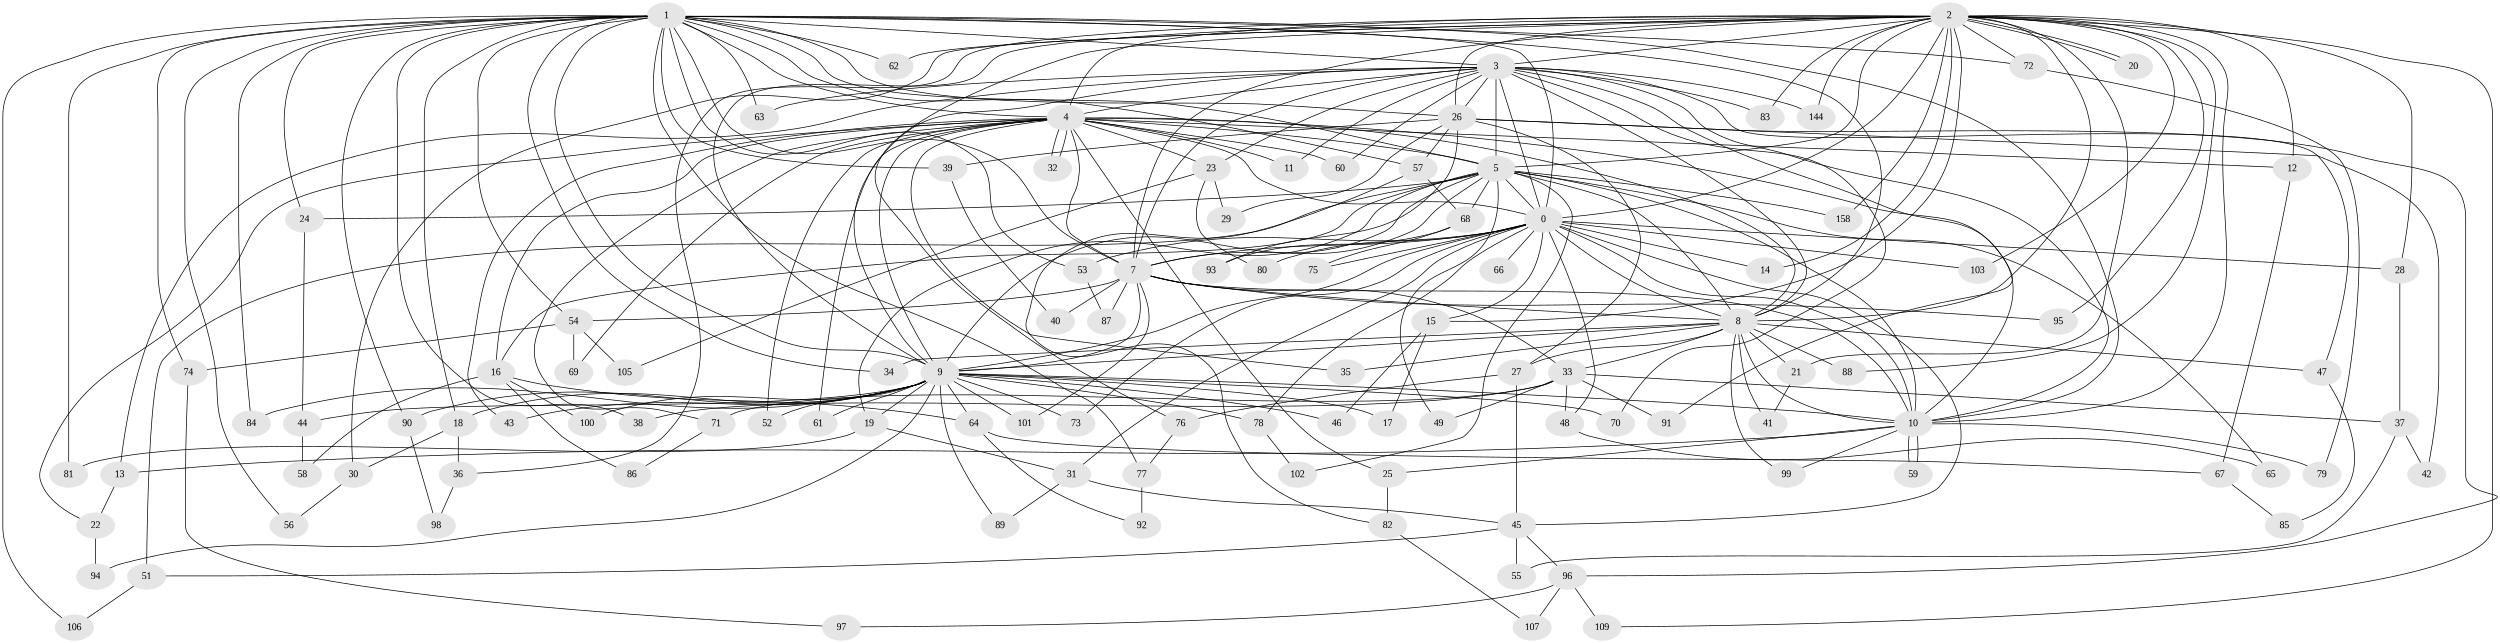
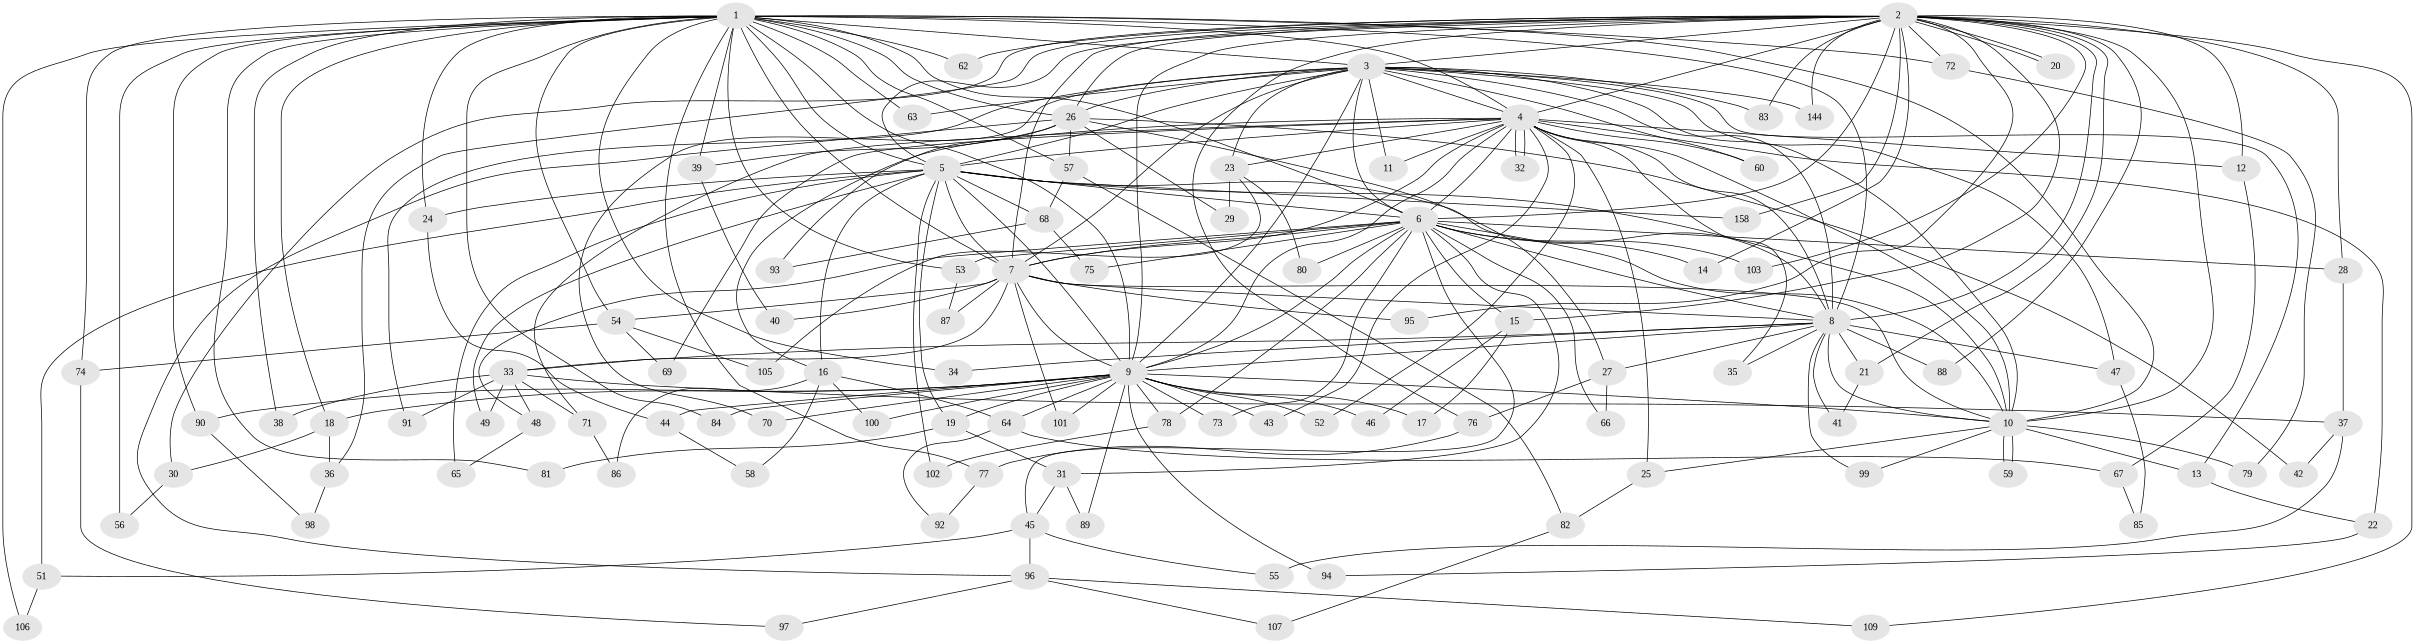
(1543, 220) -> (1419, 220)
(818, 424) -> none
(1517, 443) -> (1607, 398)
